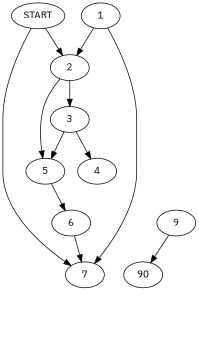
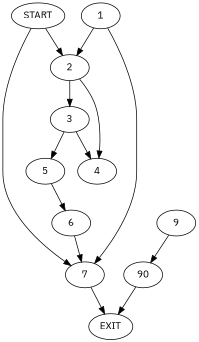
(42, 113) -> (97, 113)
none -> (111, 327)
